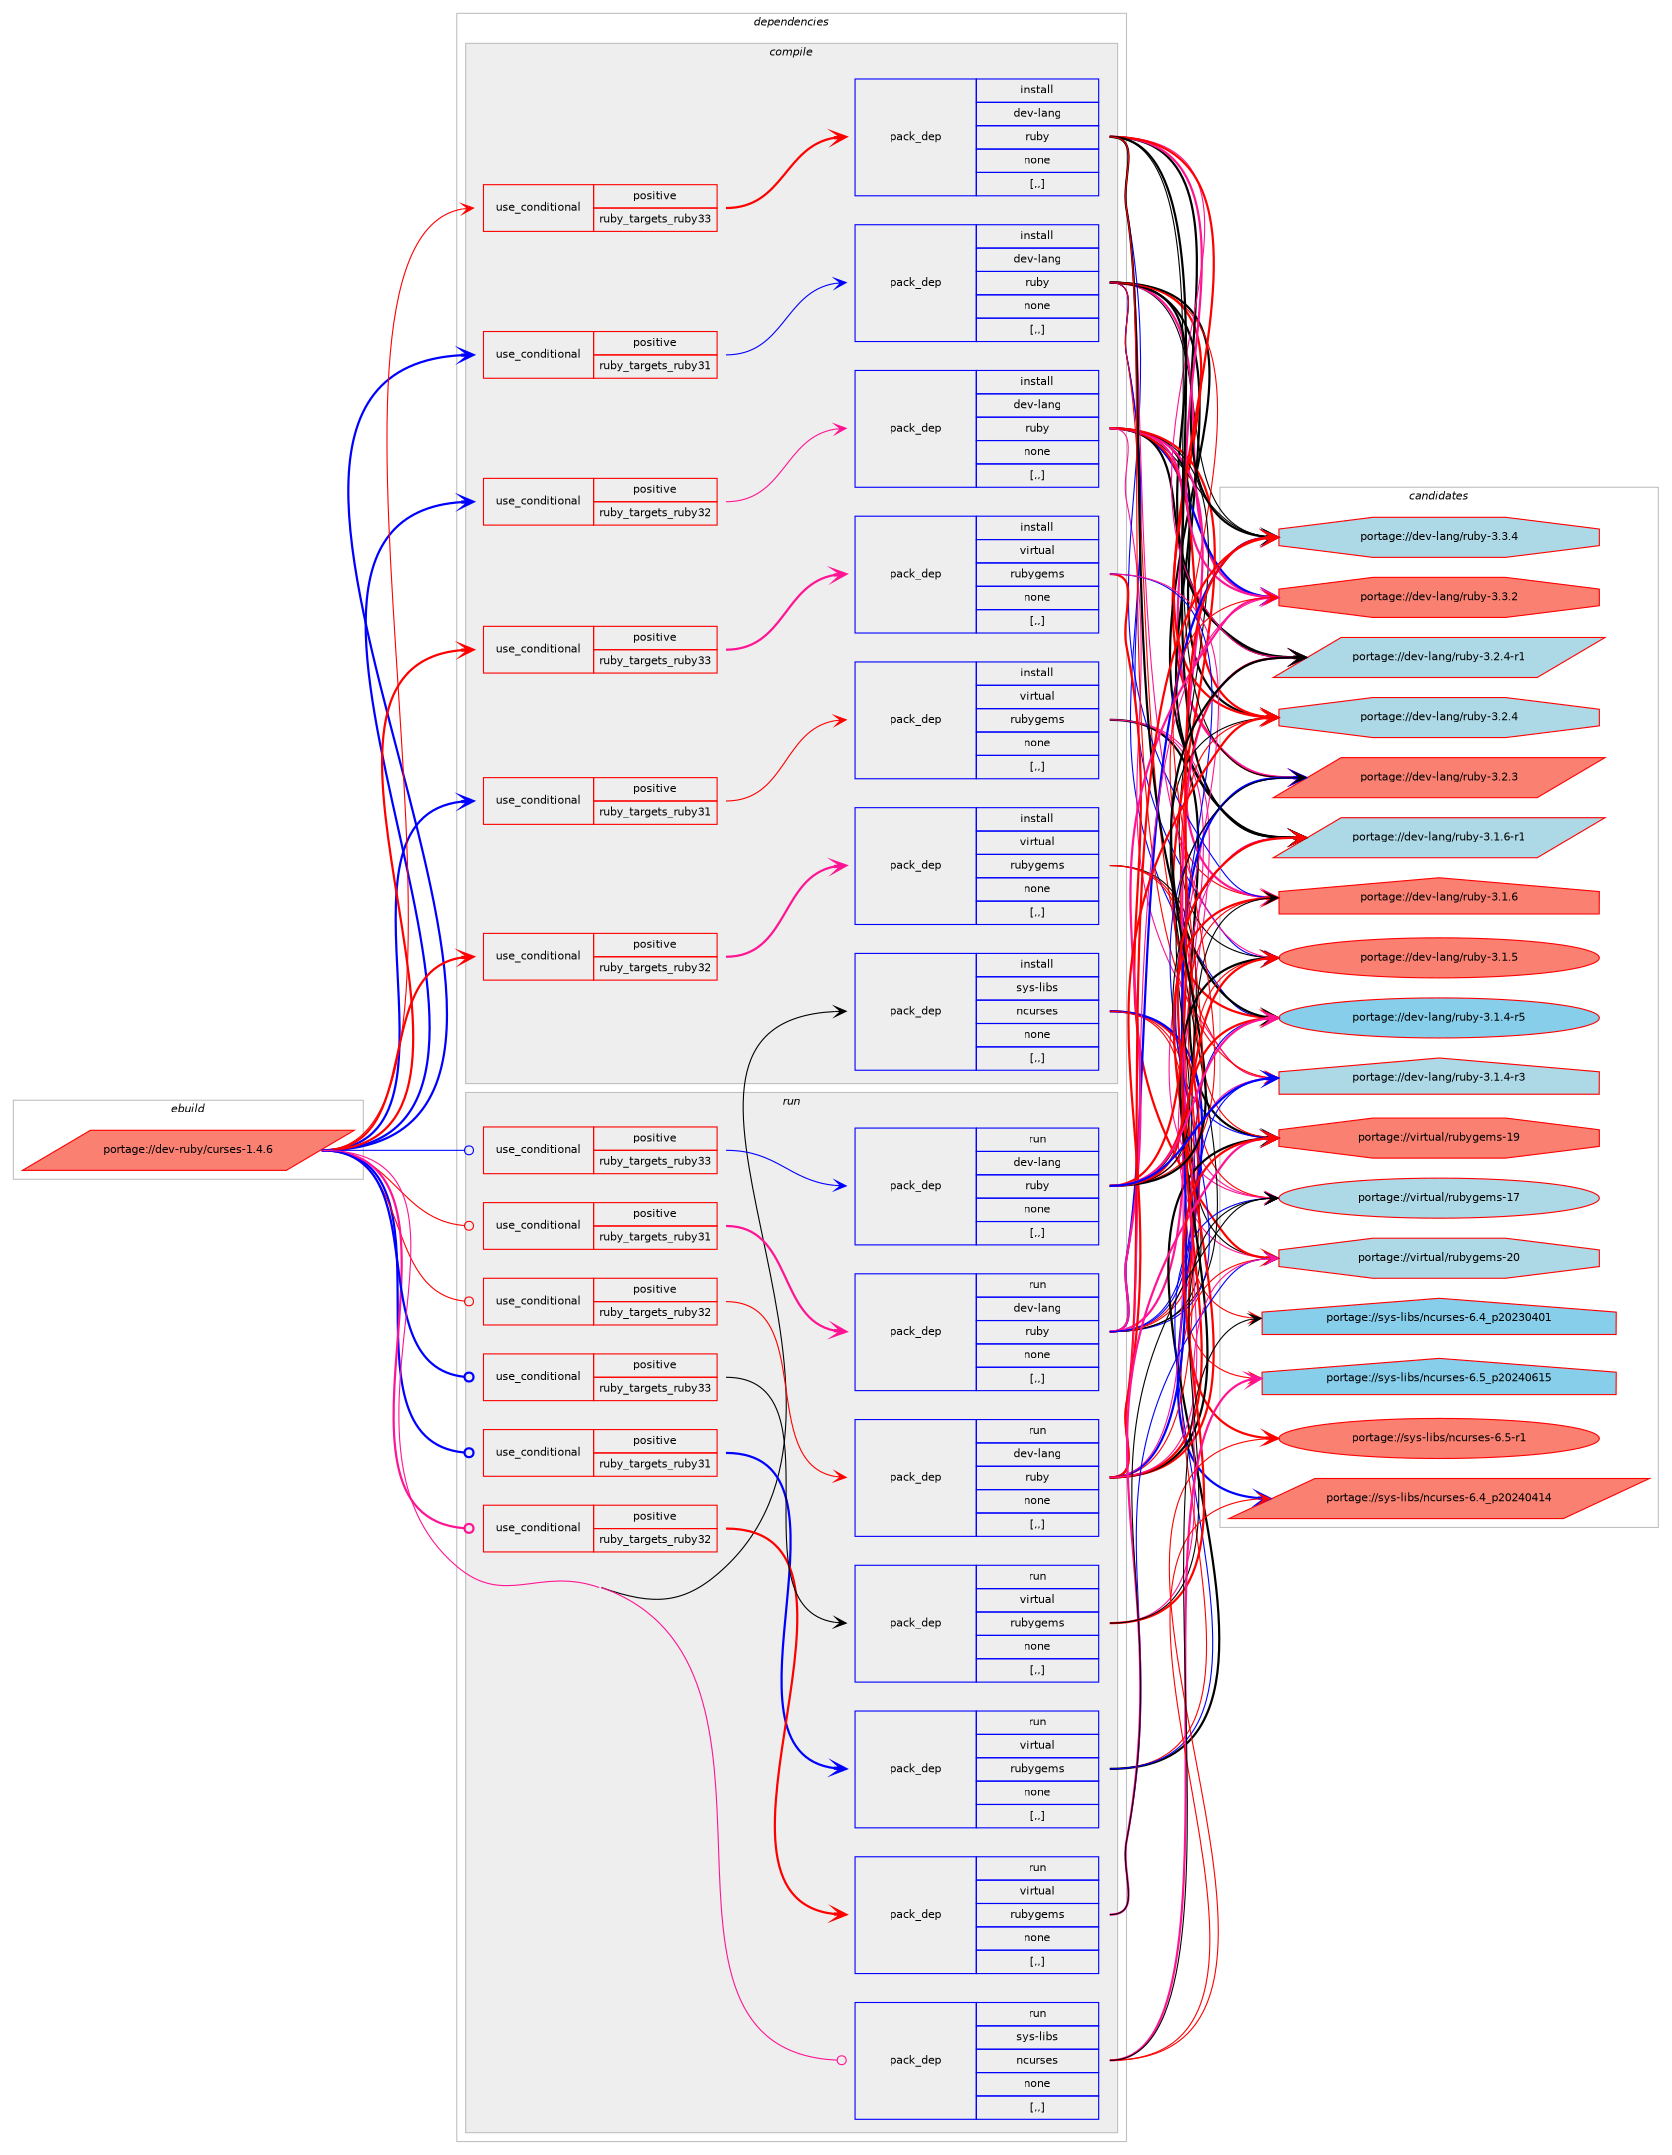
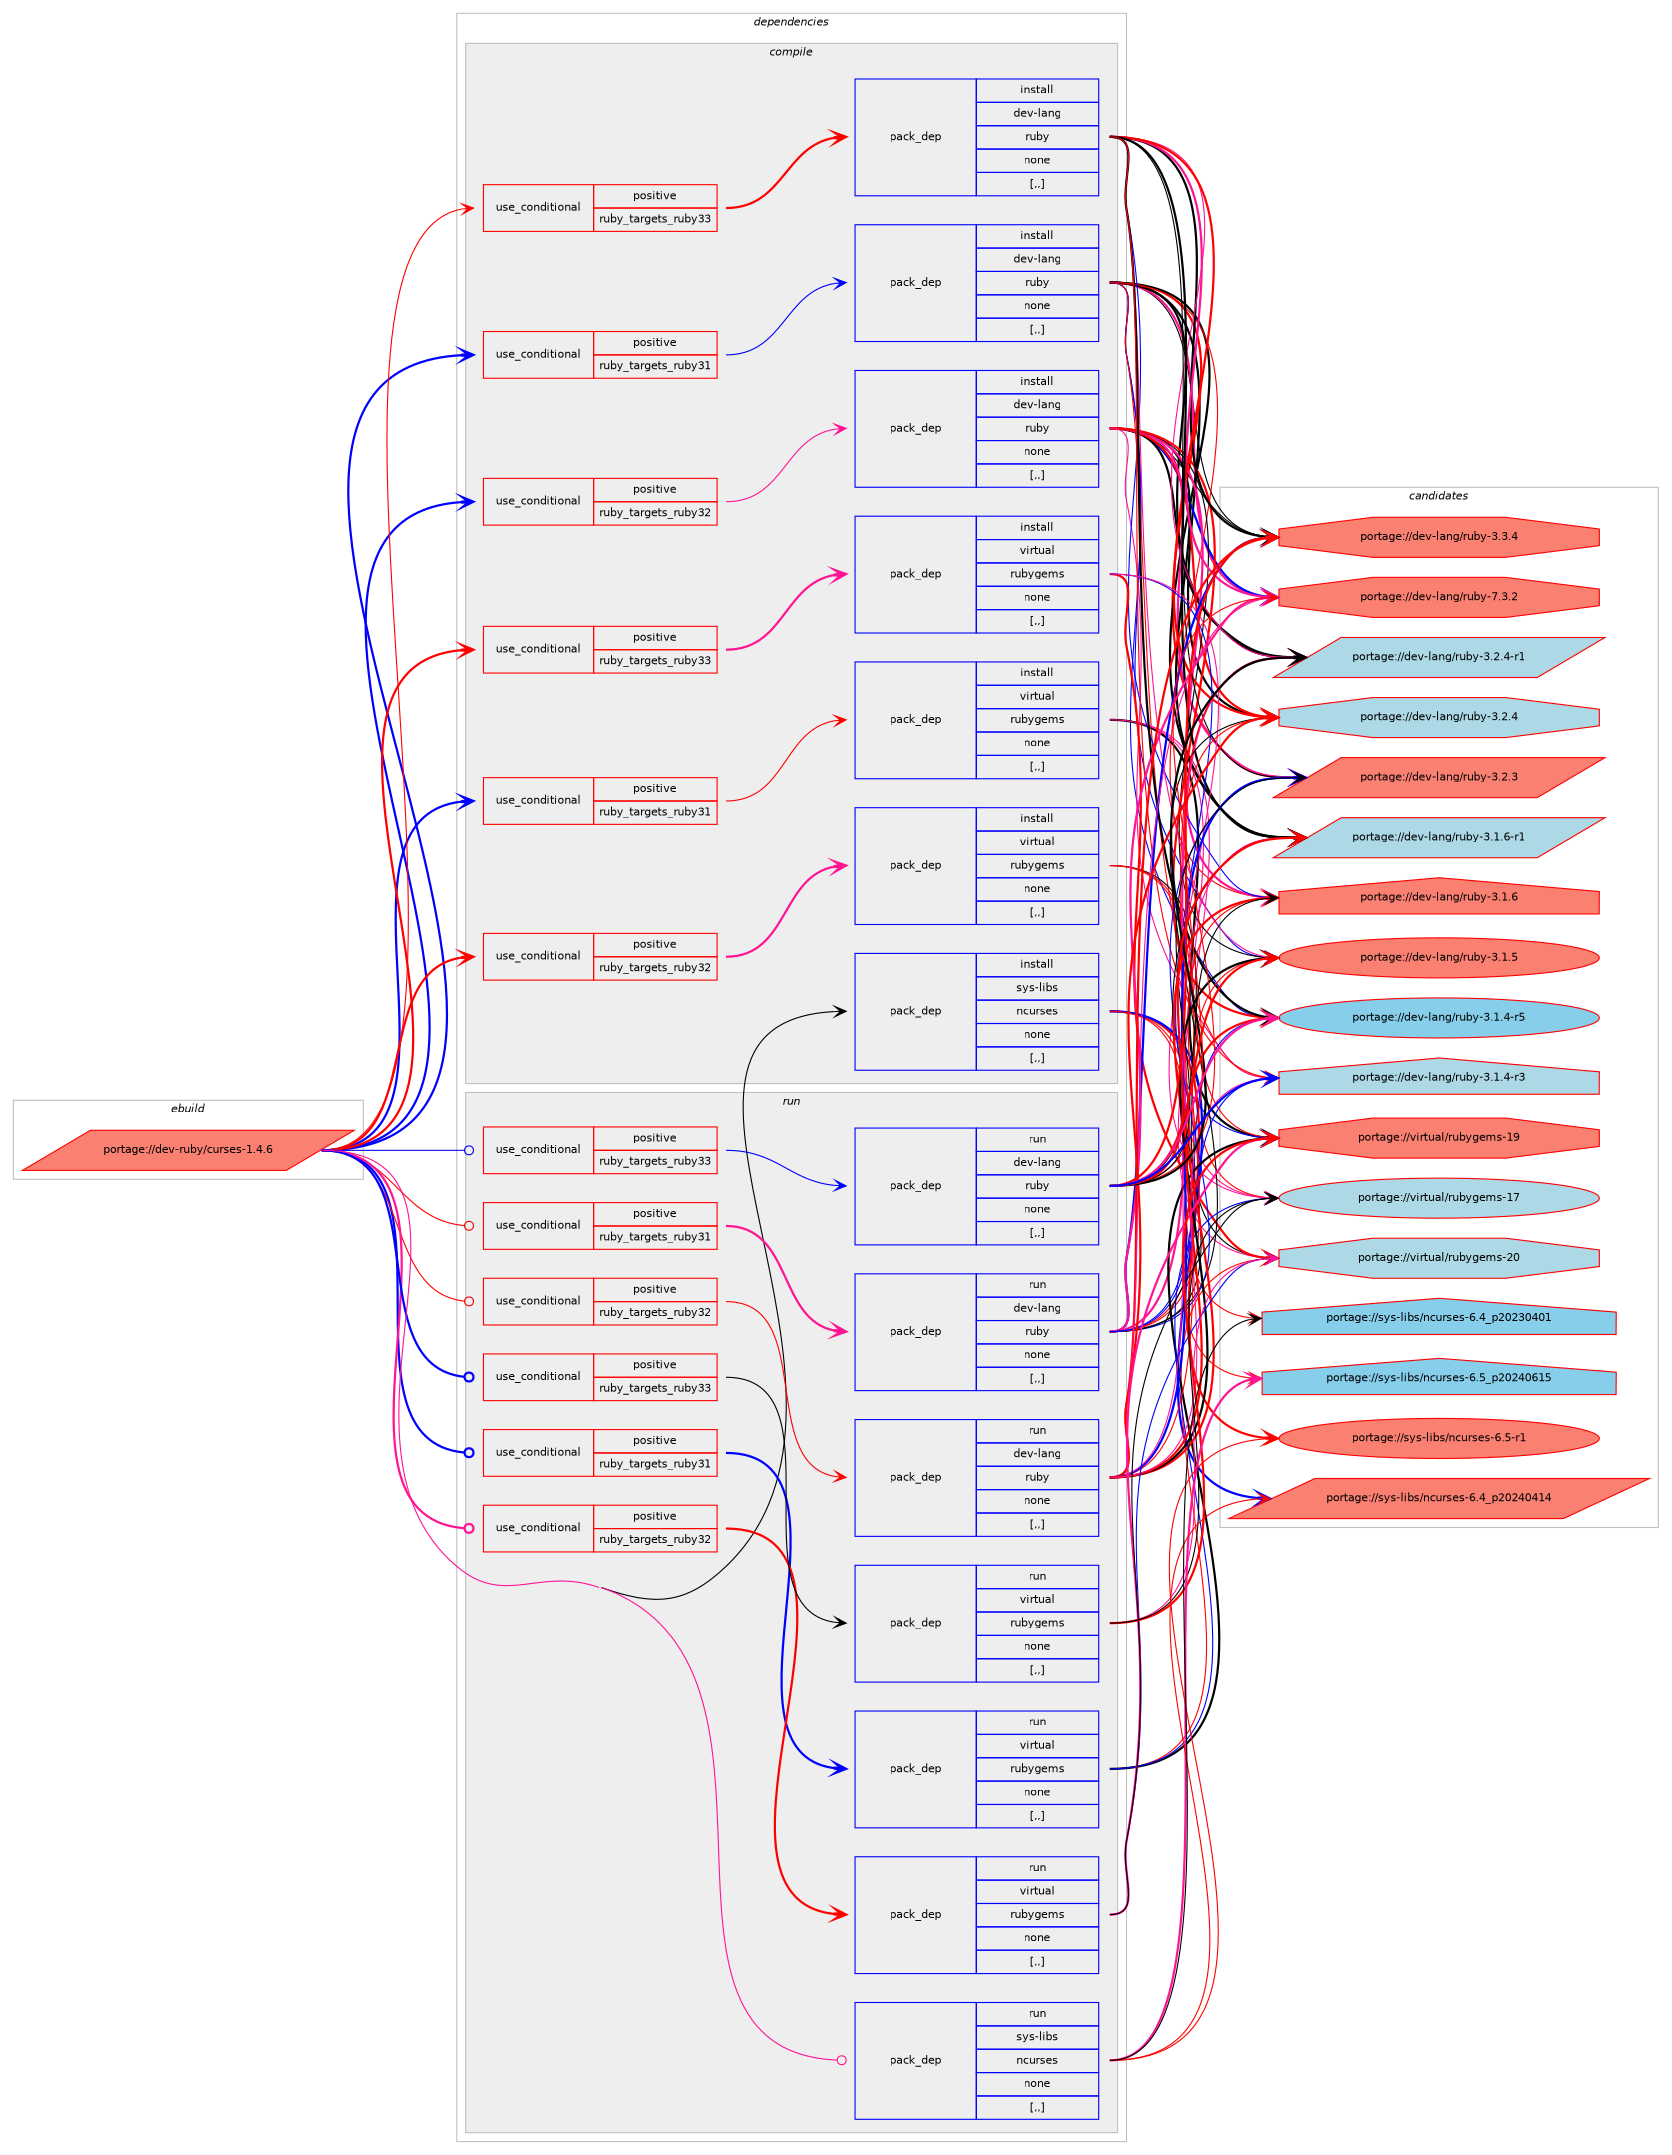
(1439, 537) -> (1439, 537)
(1439, 597) -> (1439, 597)
